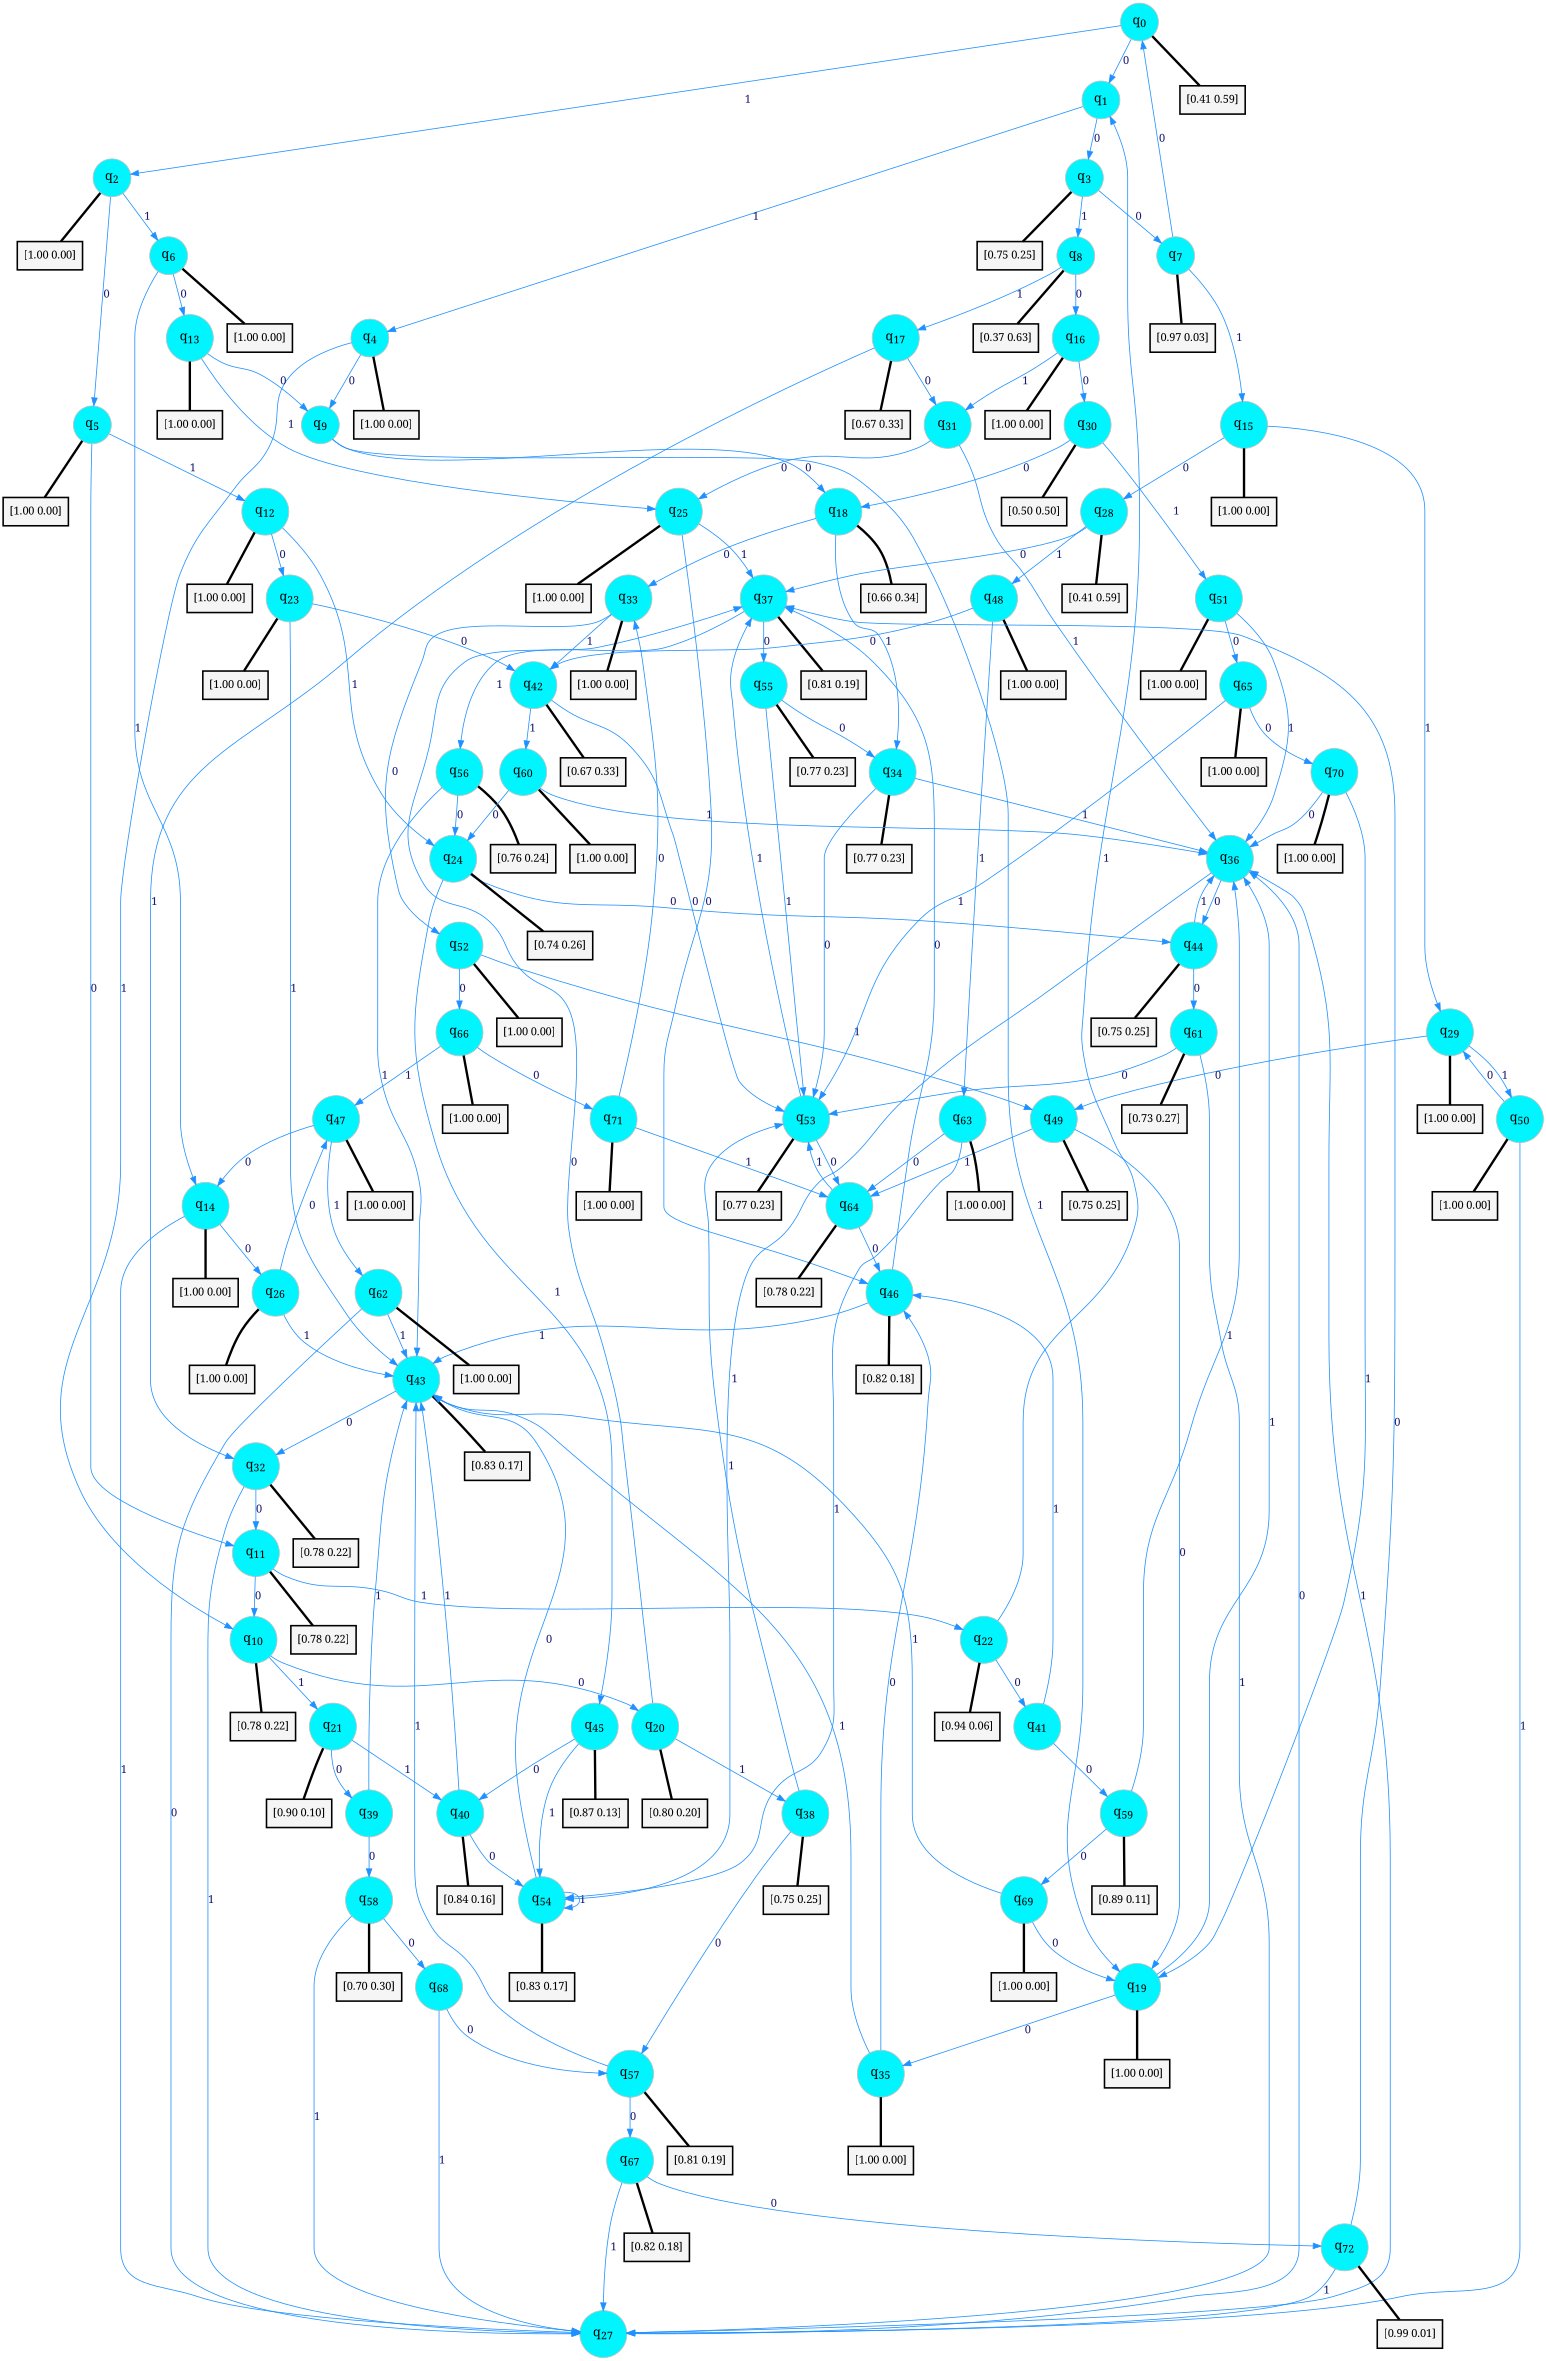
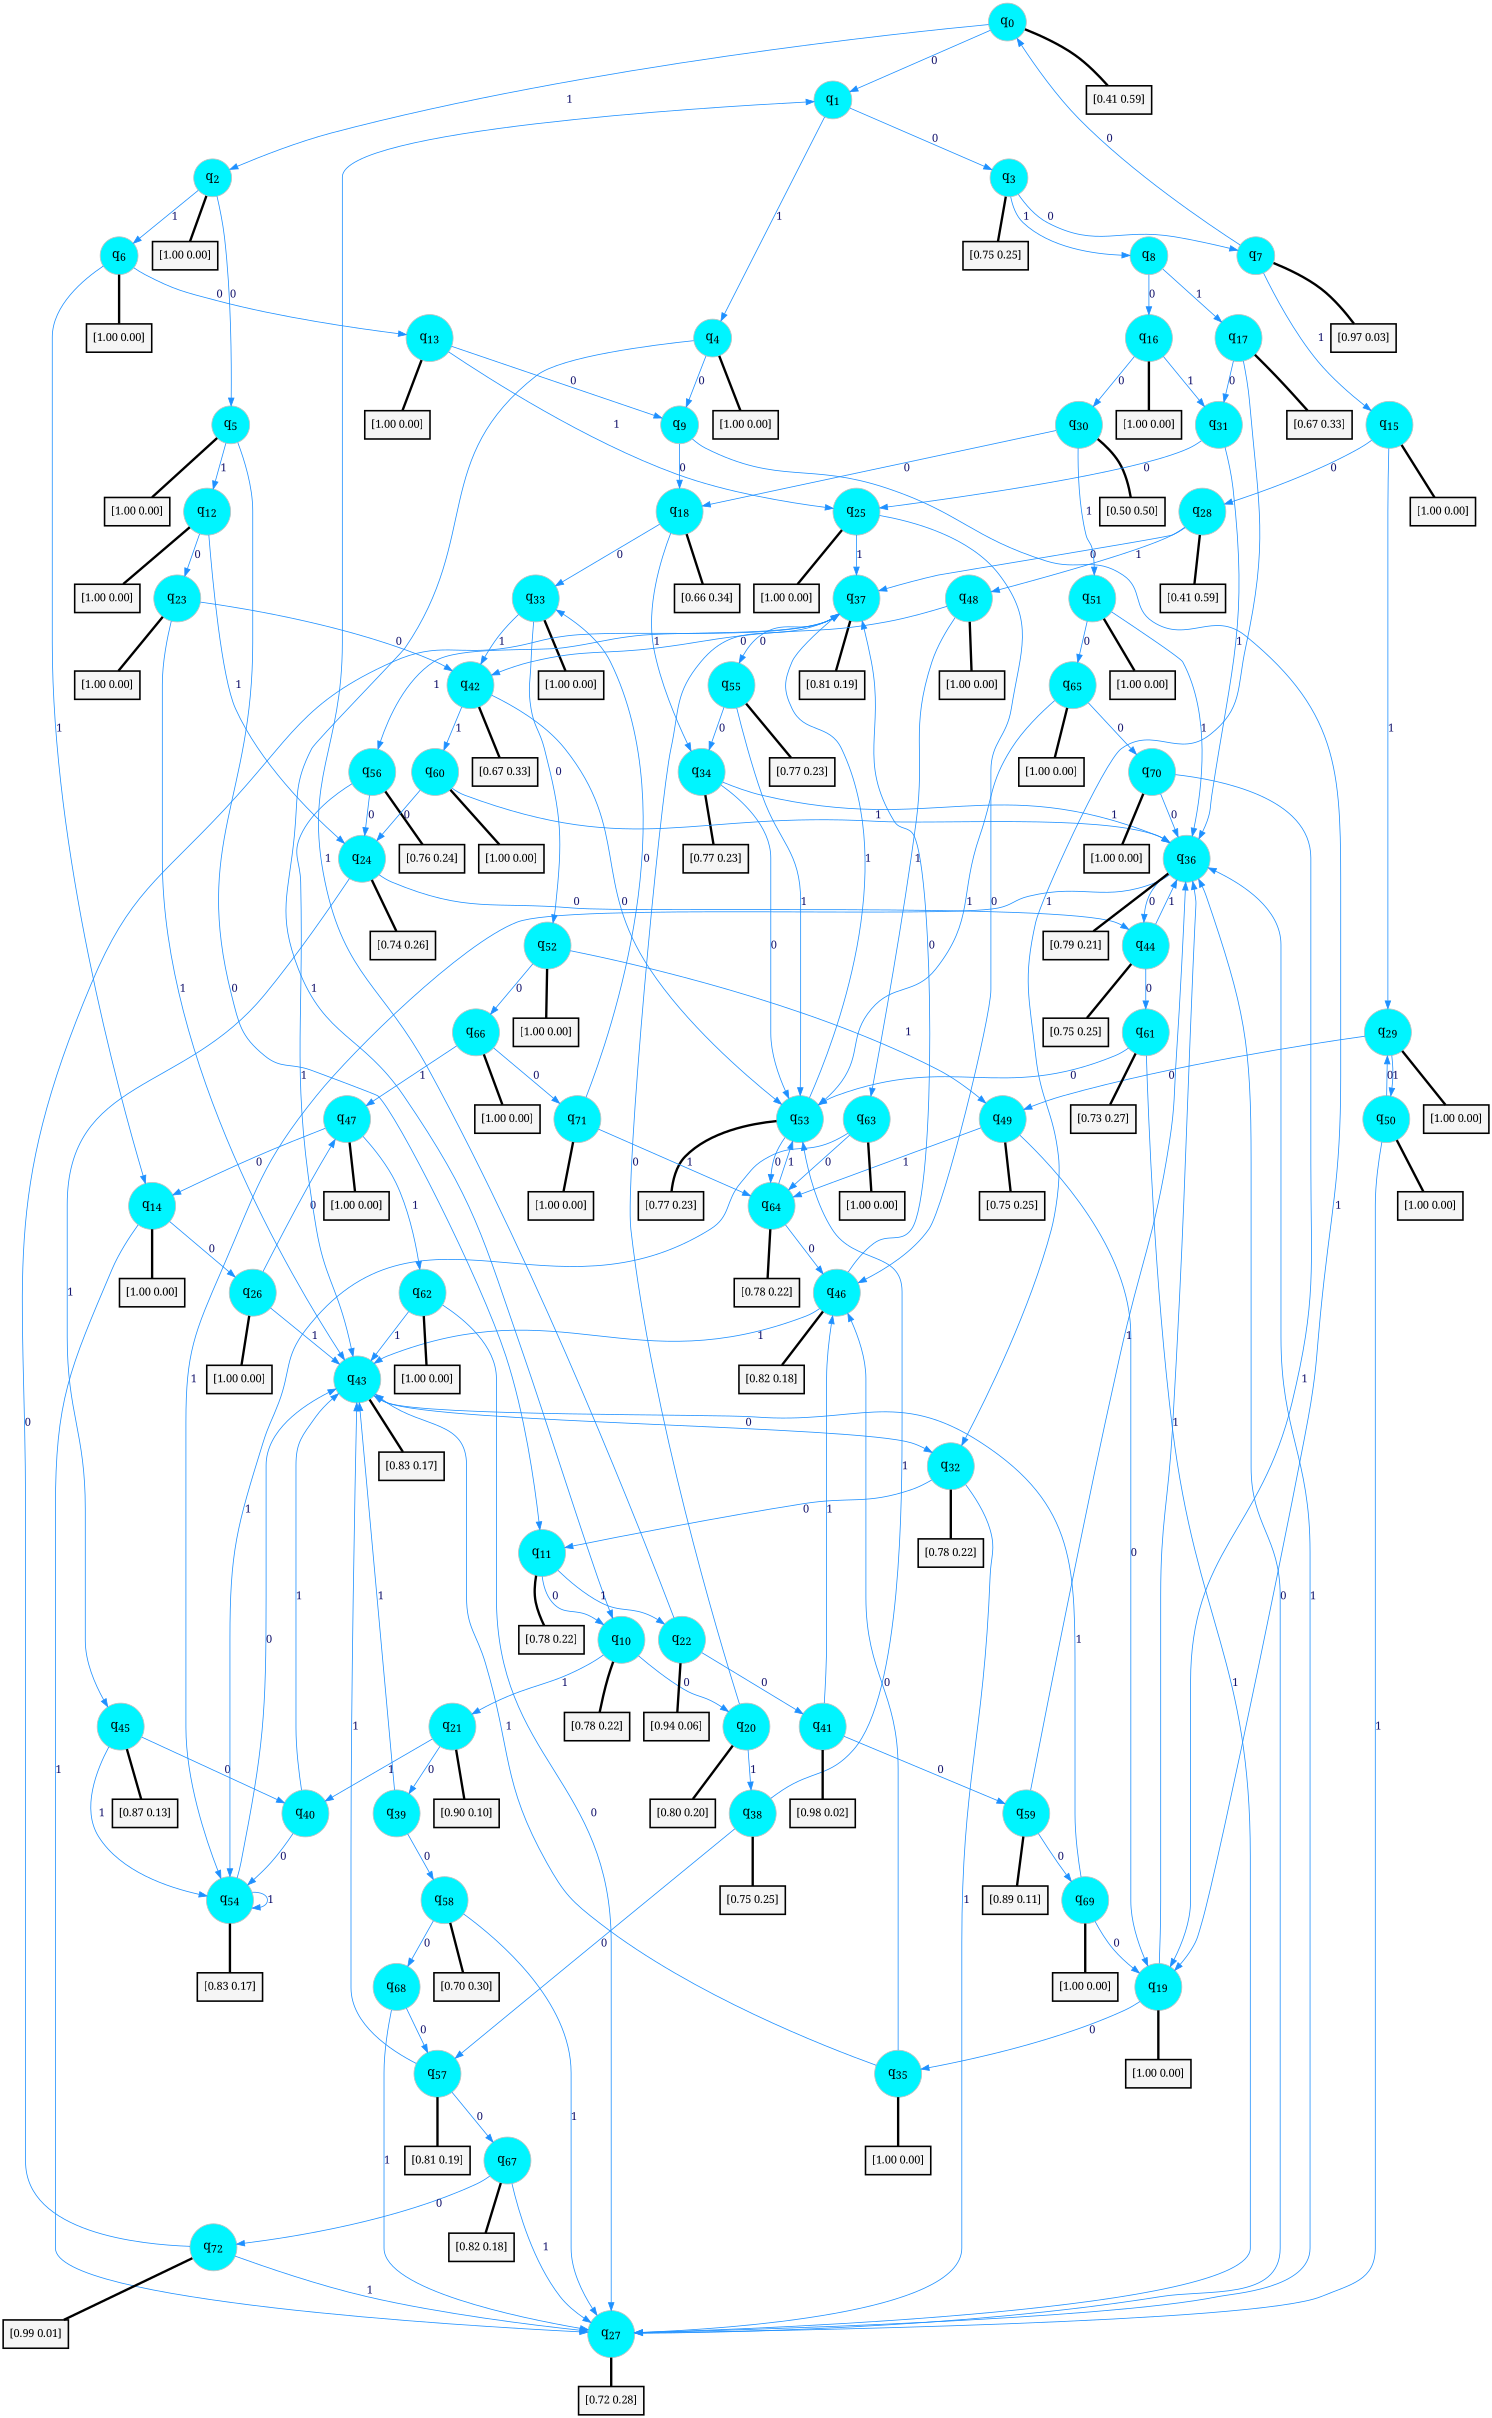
(1006, 338) -> none
none -> (1076, 946)
none -> (823, 1813)
(470, 1900) -> none
none -> (611, 2401)
